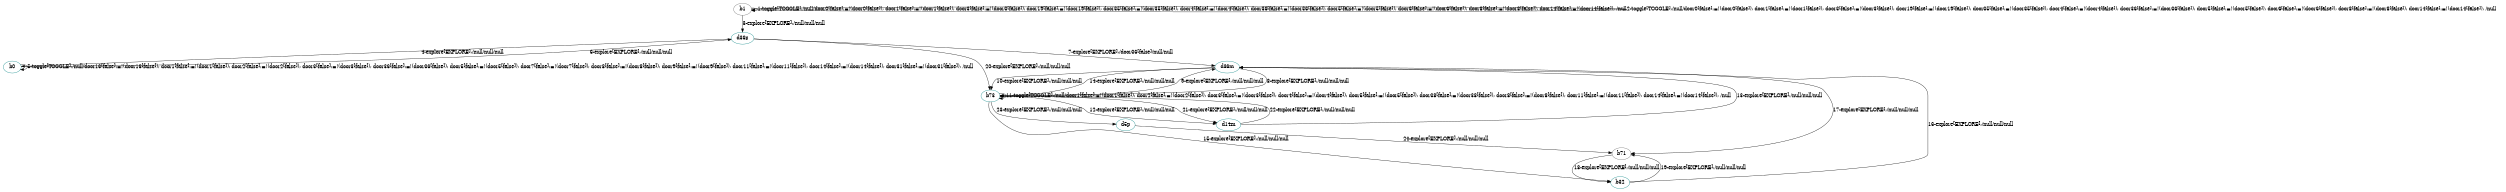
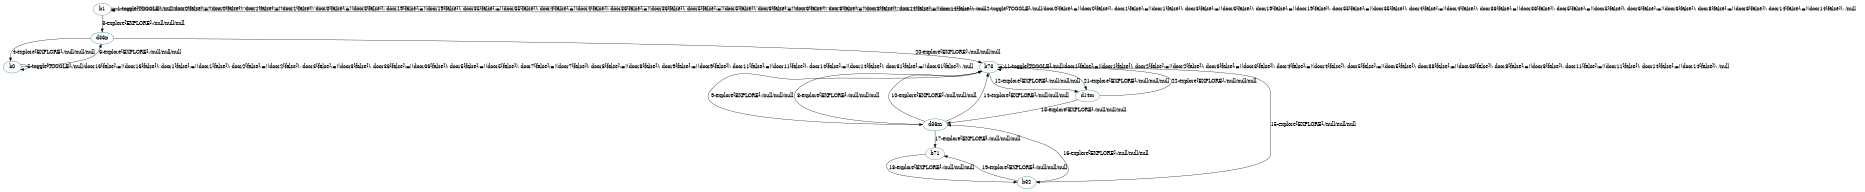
(983, 50) -> none
(1126, 125) -> none
